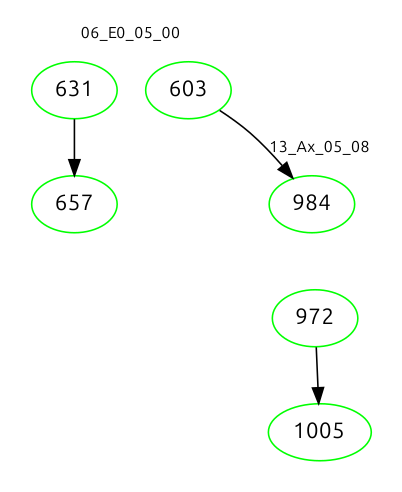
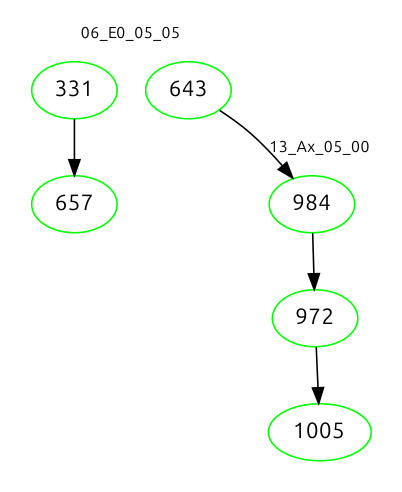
(131, 34) -> (131, 34)
(74, 90) -> (74, 90)
(188, 90) -> (188, 90)
(320, 148) -> (320, 148)
none -> (313, 253)
